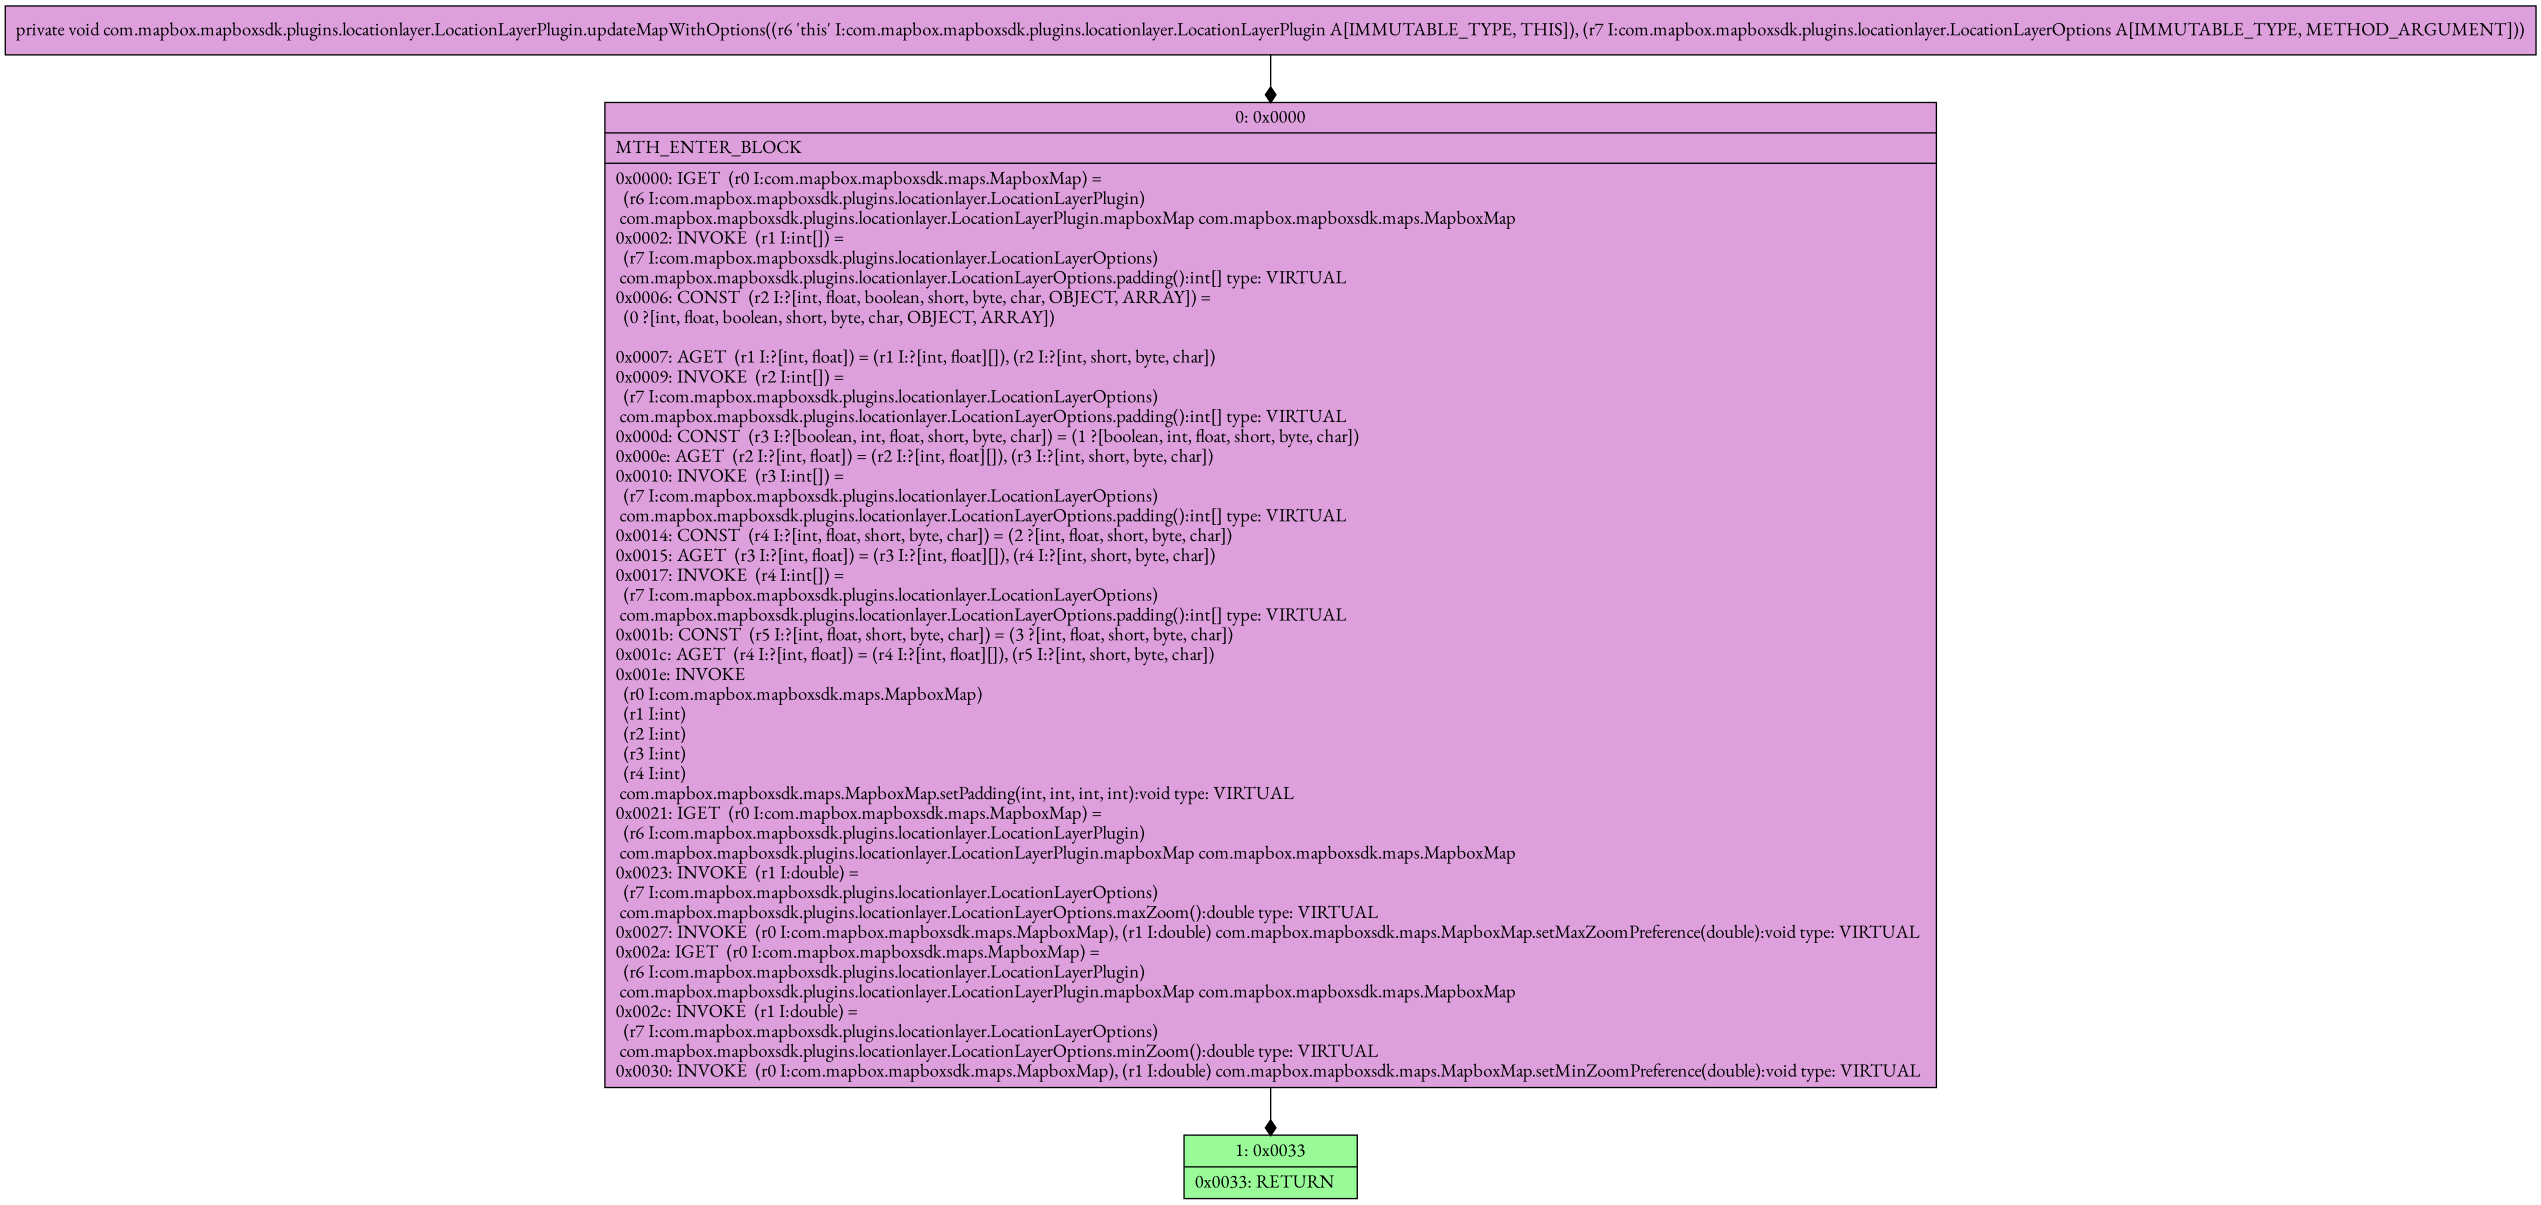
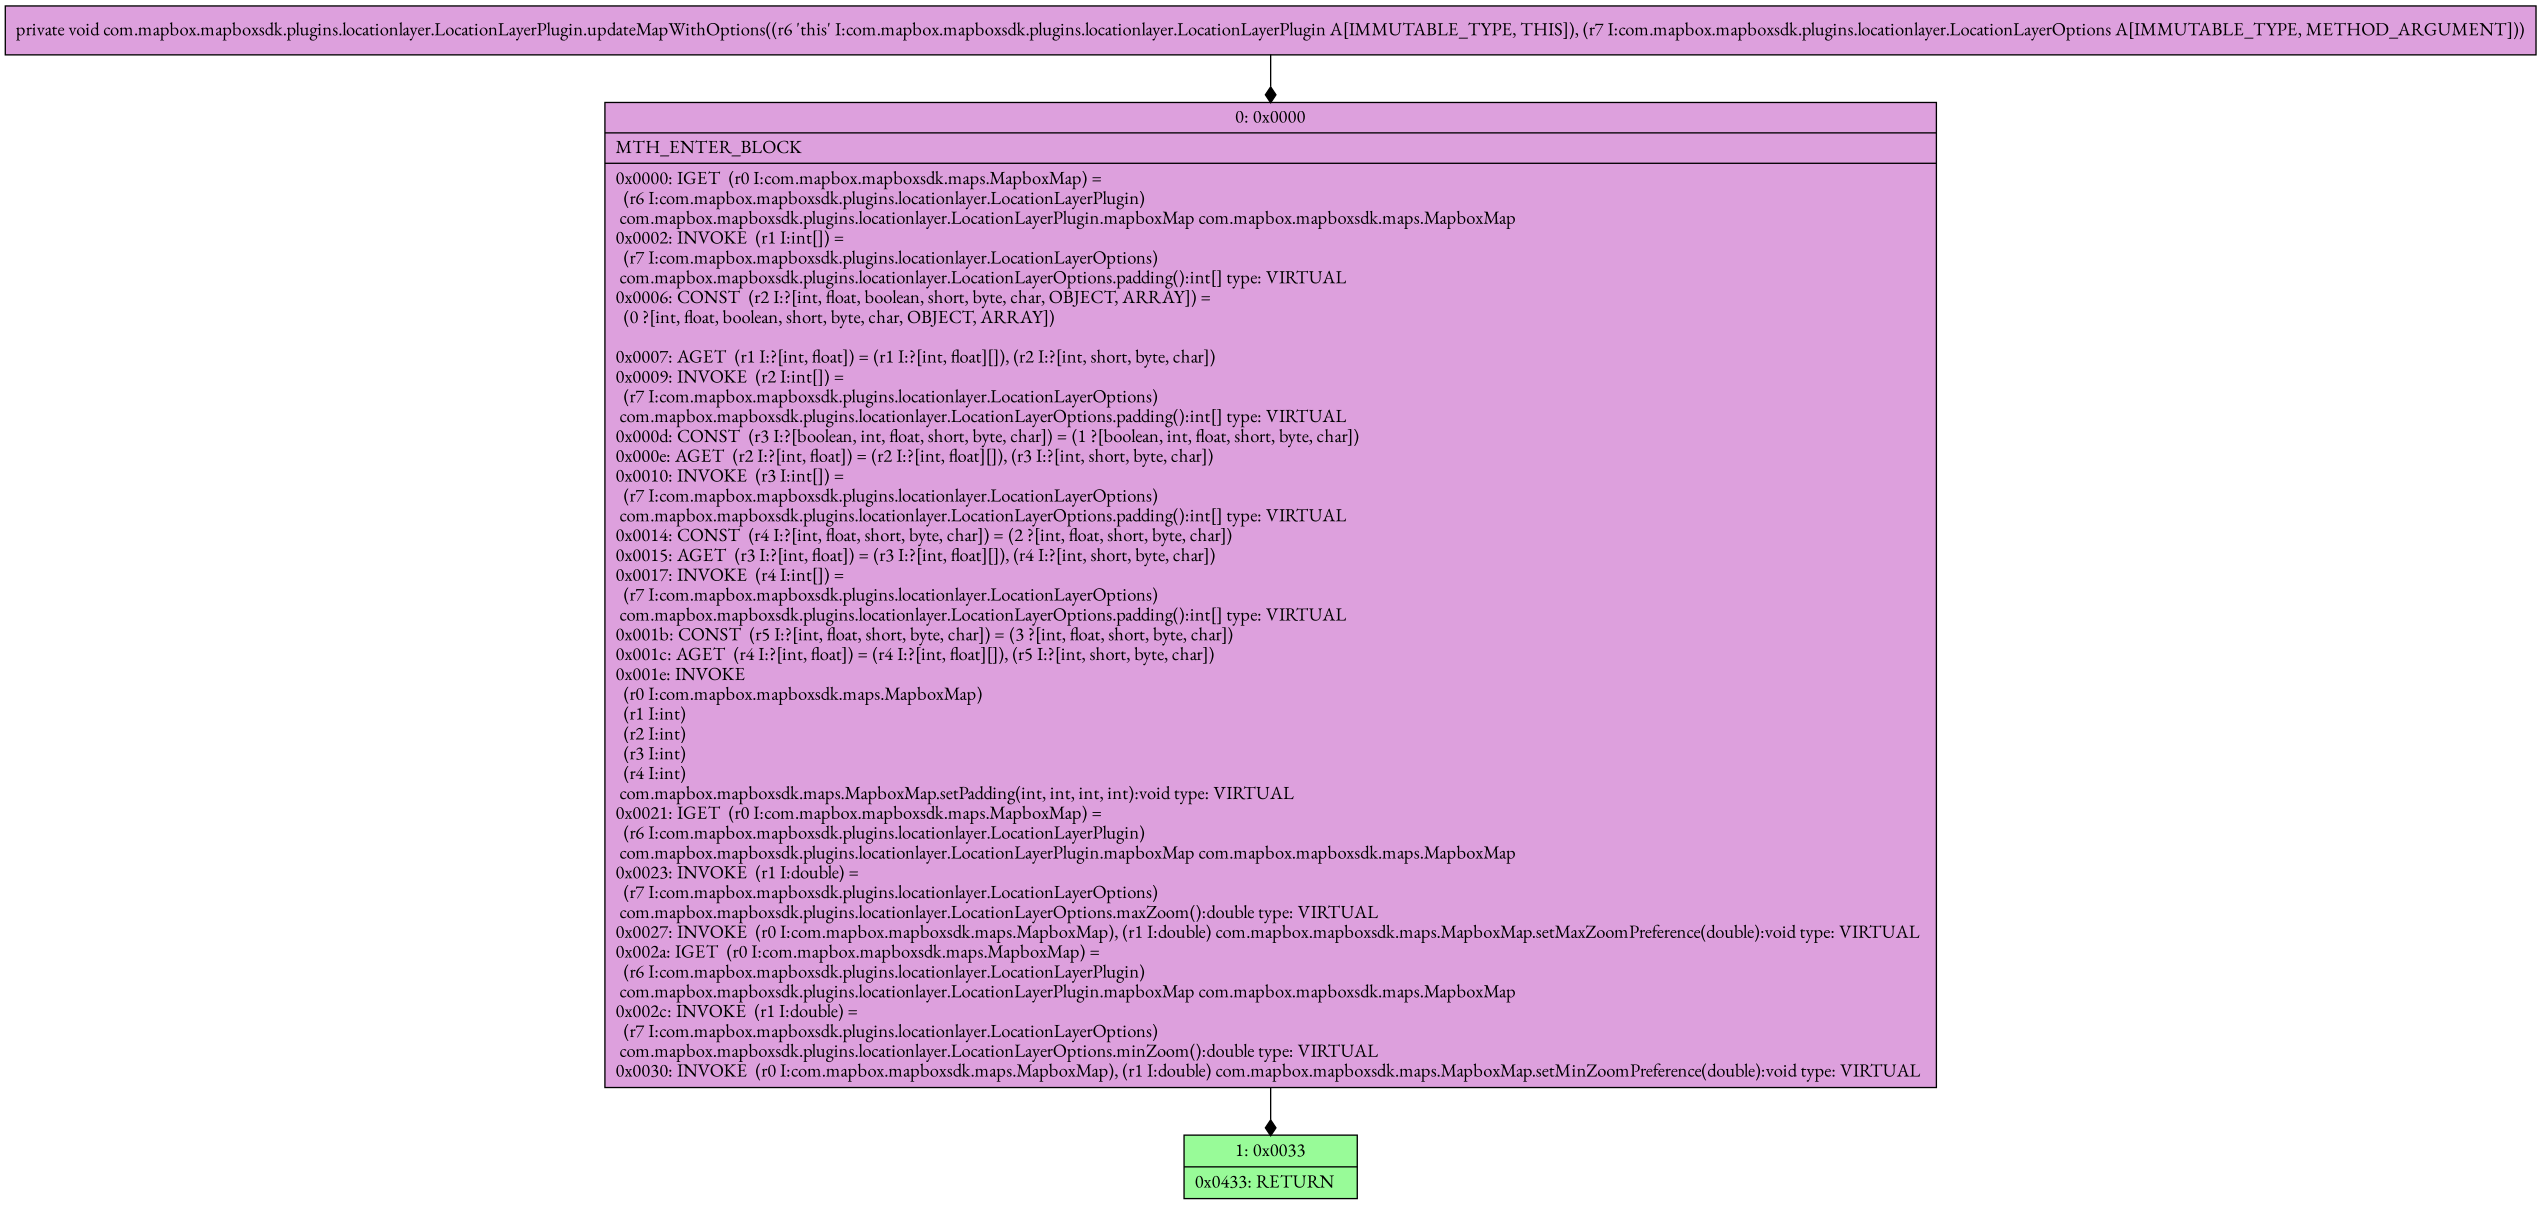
(1271, 1182) -> (1271, 1182)
